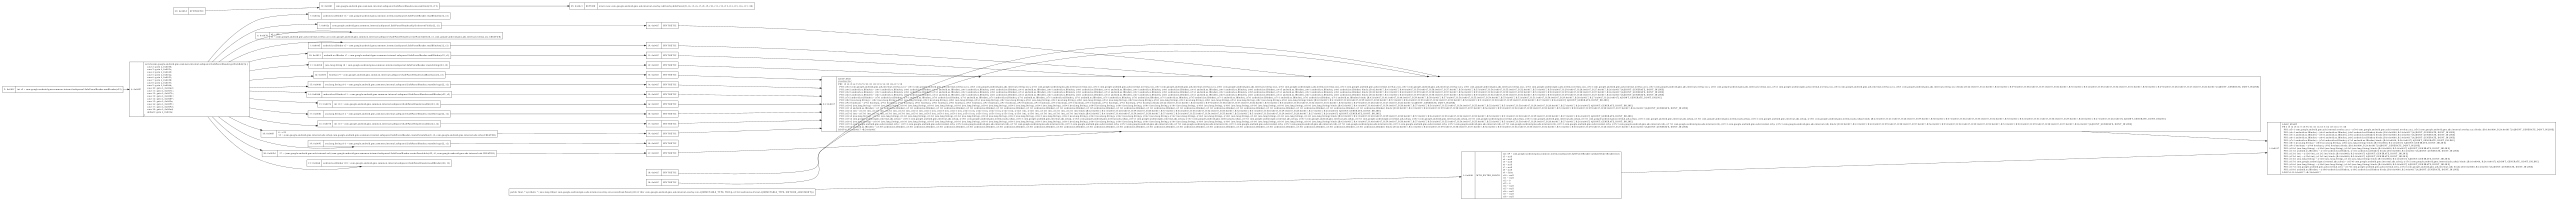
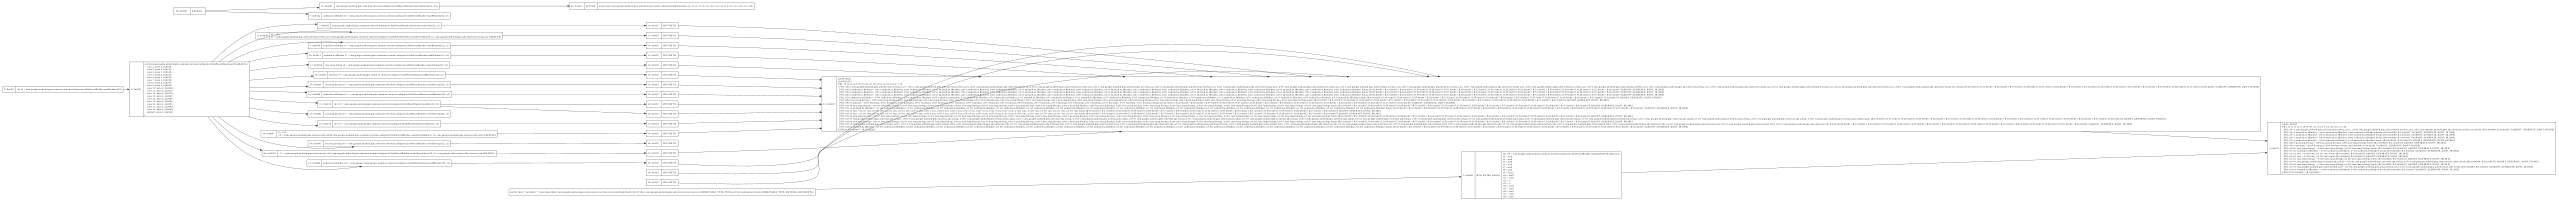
(197, 11) -> (197, 11)
(250, 24) -> (256, 13)
none -> (662, 36)
(547, 114) -> (542, 110)
(244, 124) -> none
none -> (662, 163)
